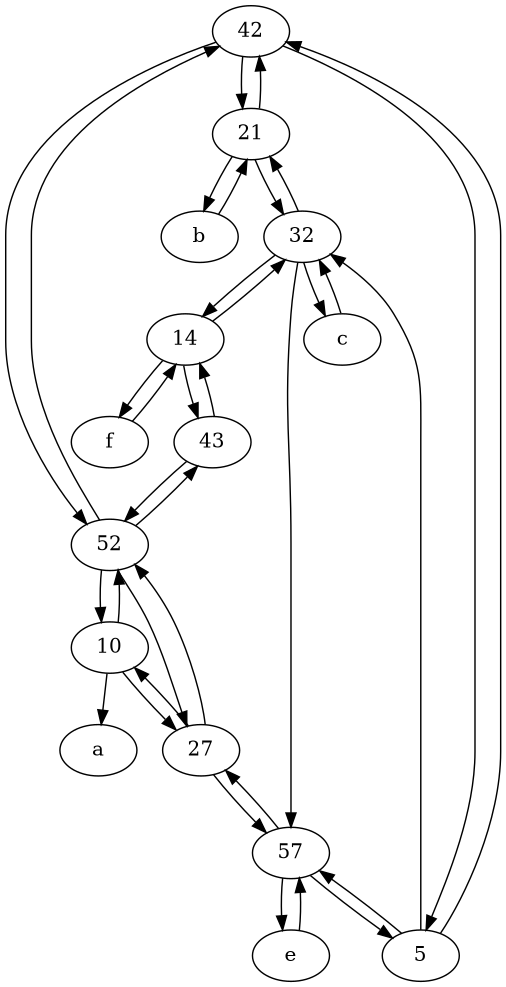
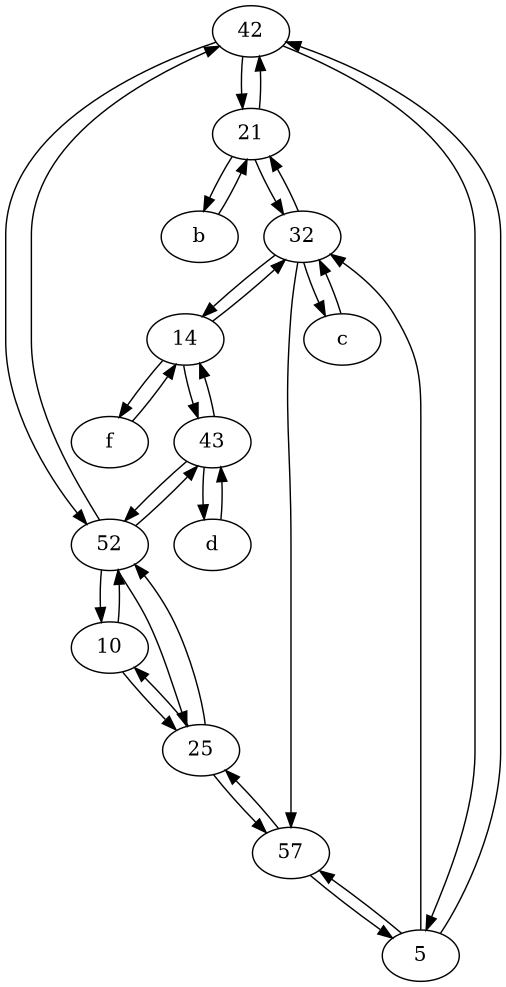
none -> (213, 545)
(98, 750) -> none
(201, 750) -> (201, 750)
(291, 956) -> none
